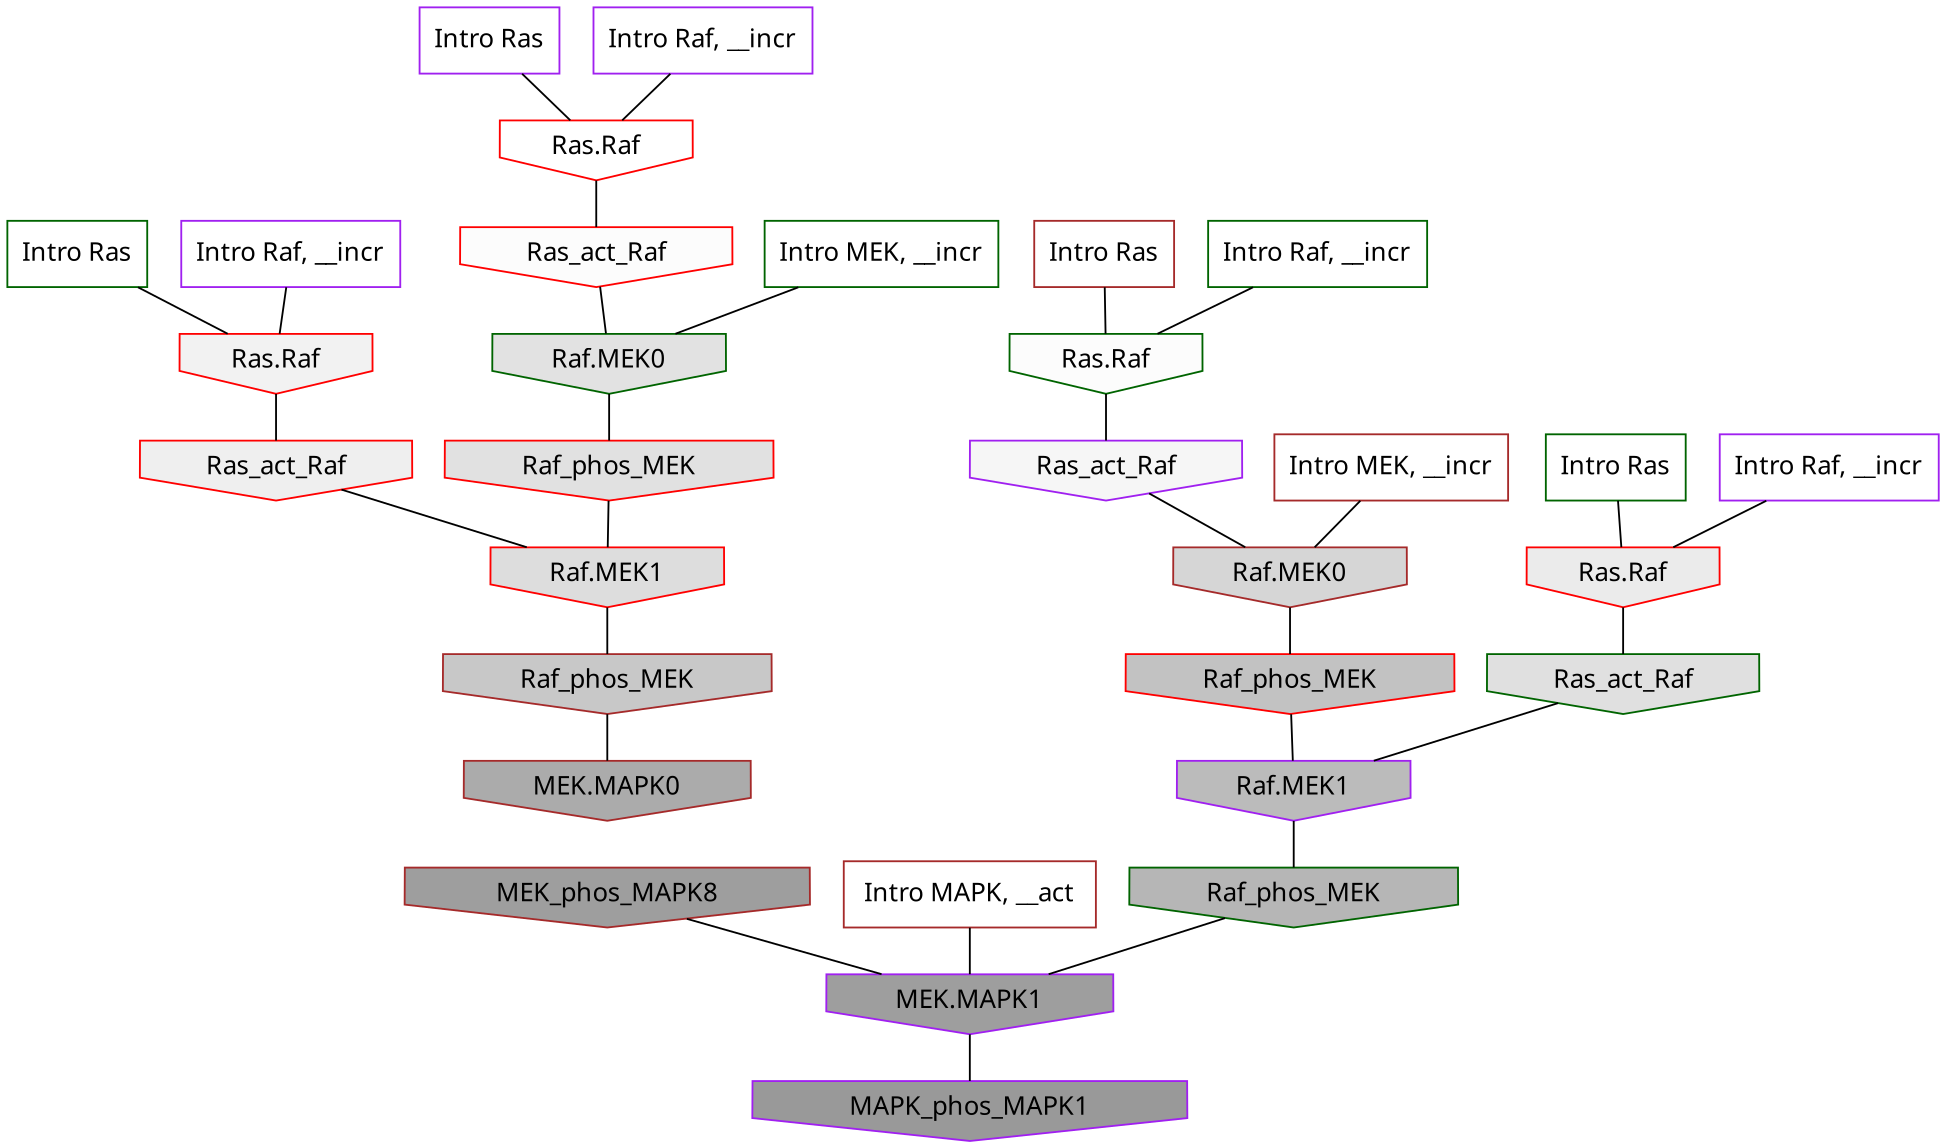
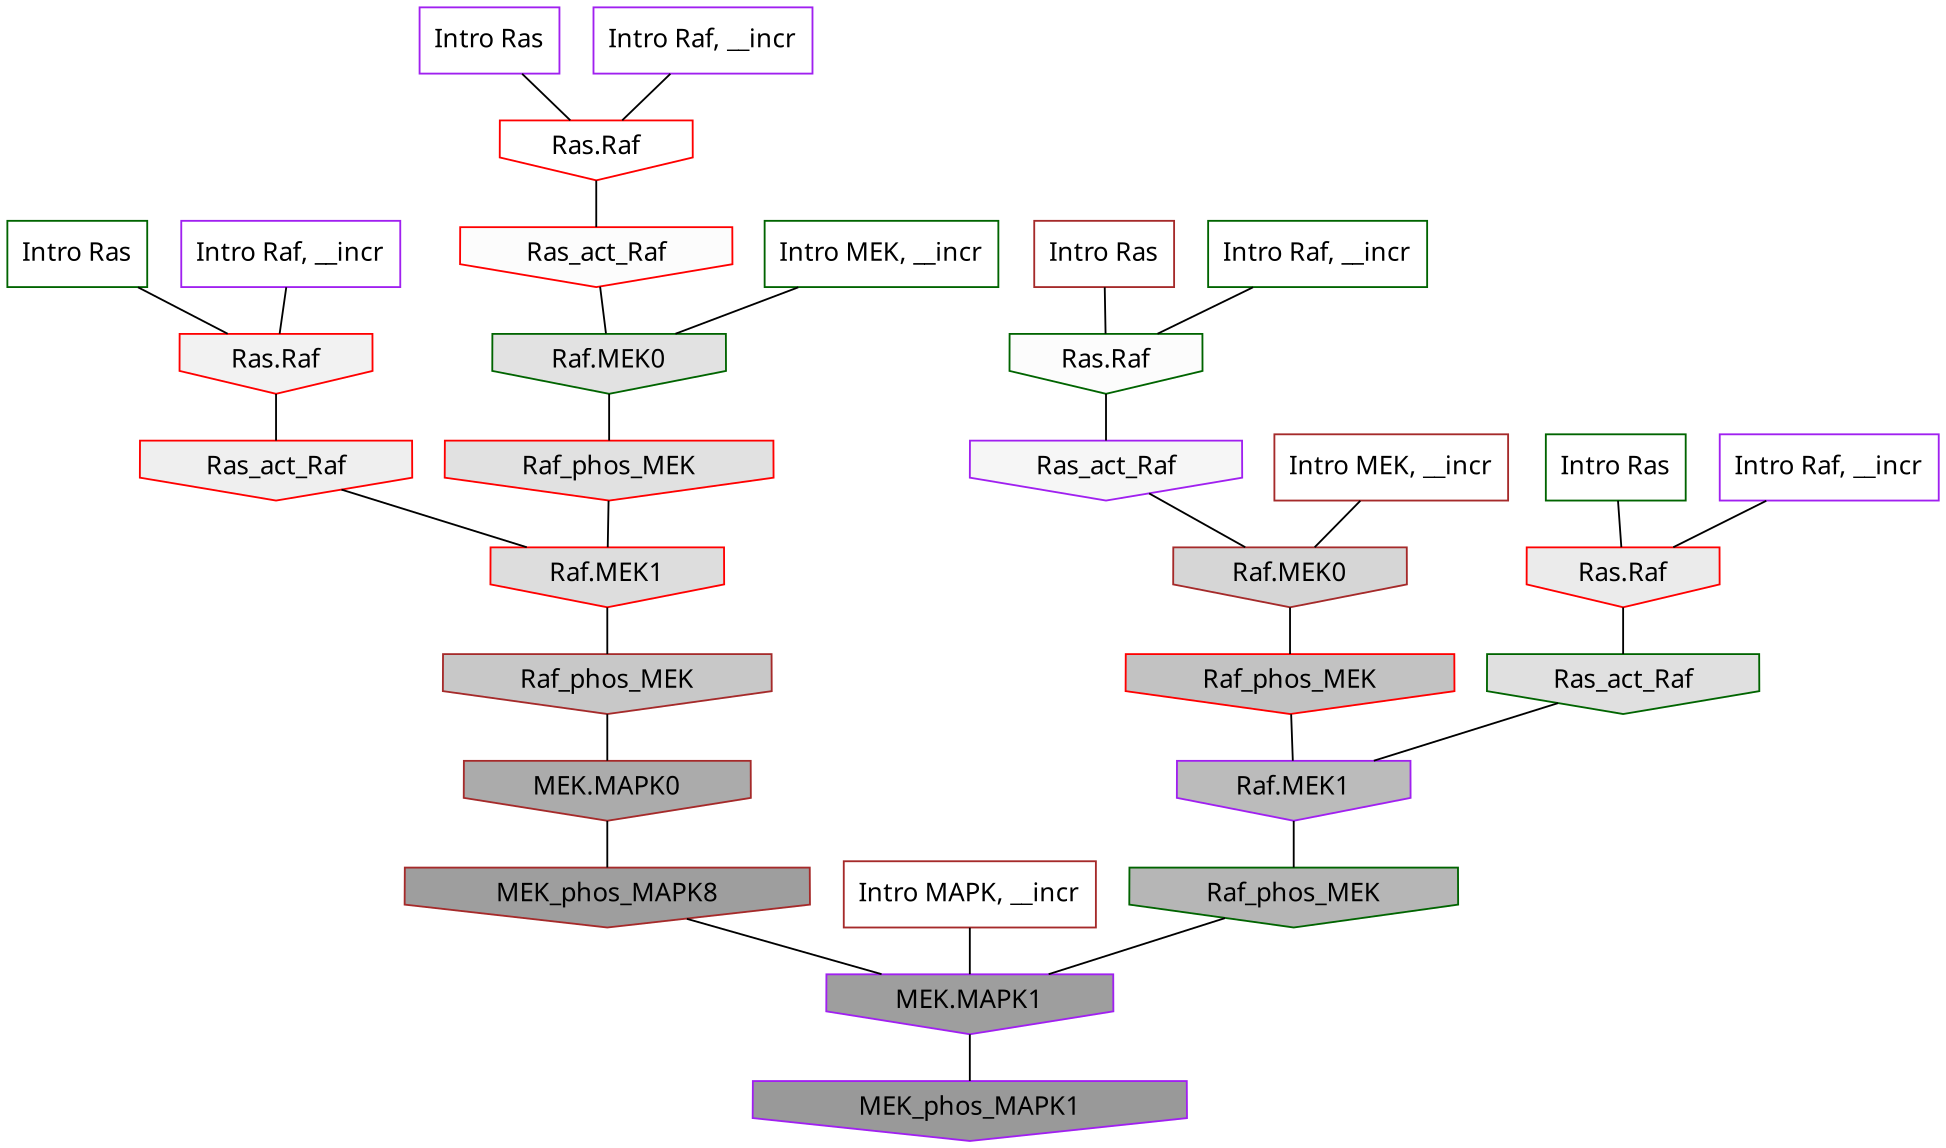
none -> (607, 844)
(970, 894) -> (970, 894)
(970, 1108) -> (970, 1108)
